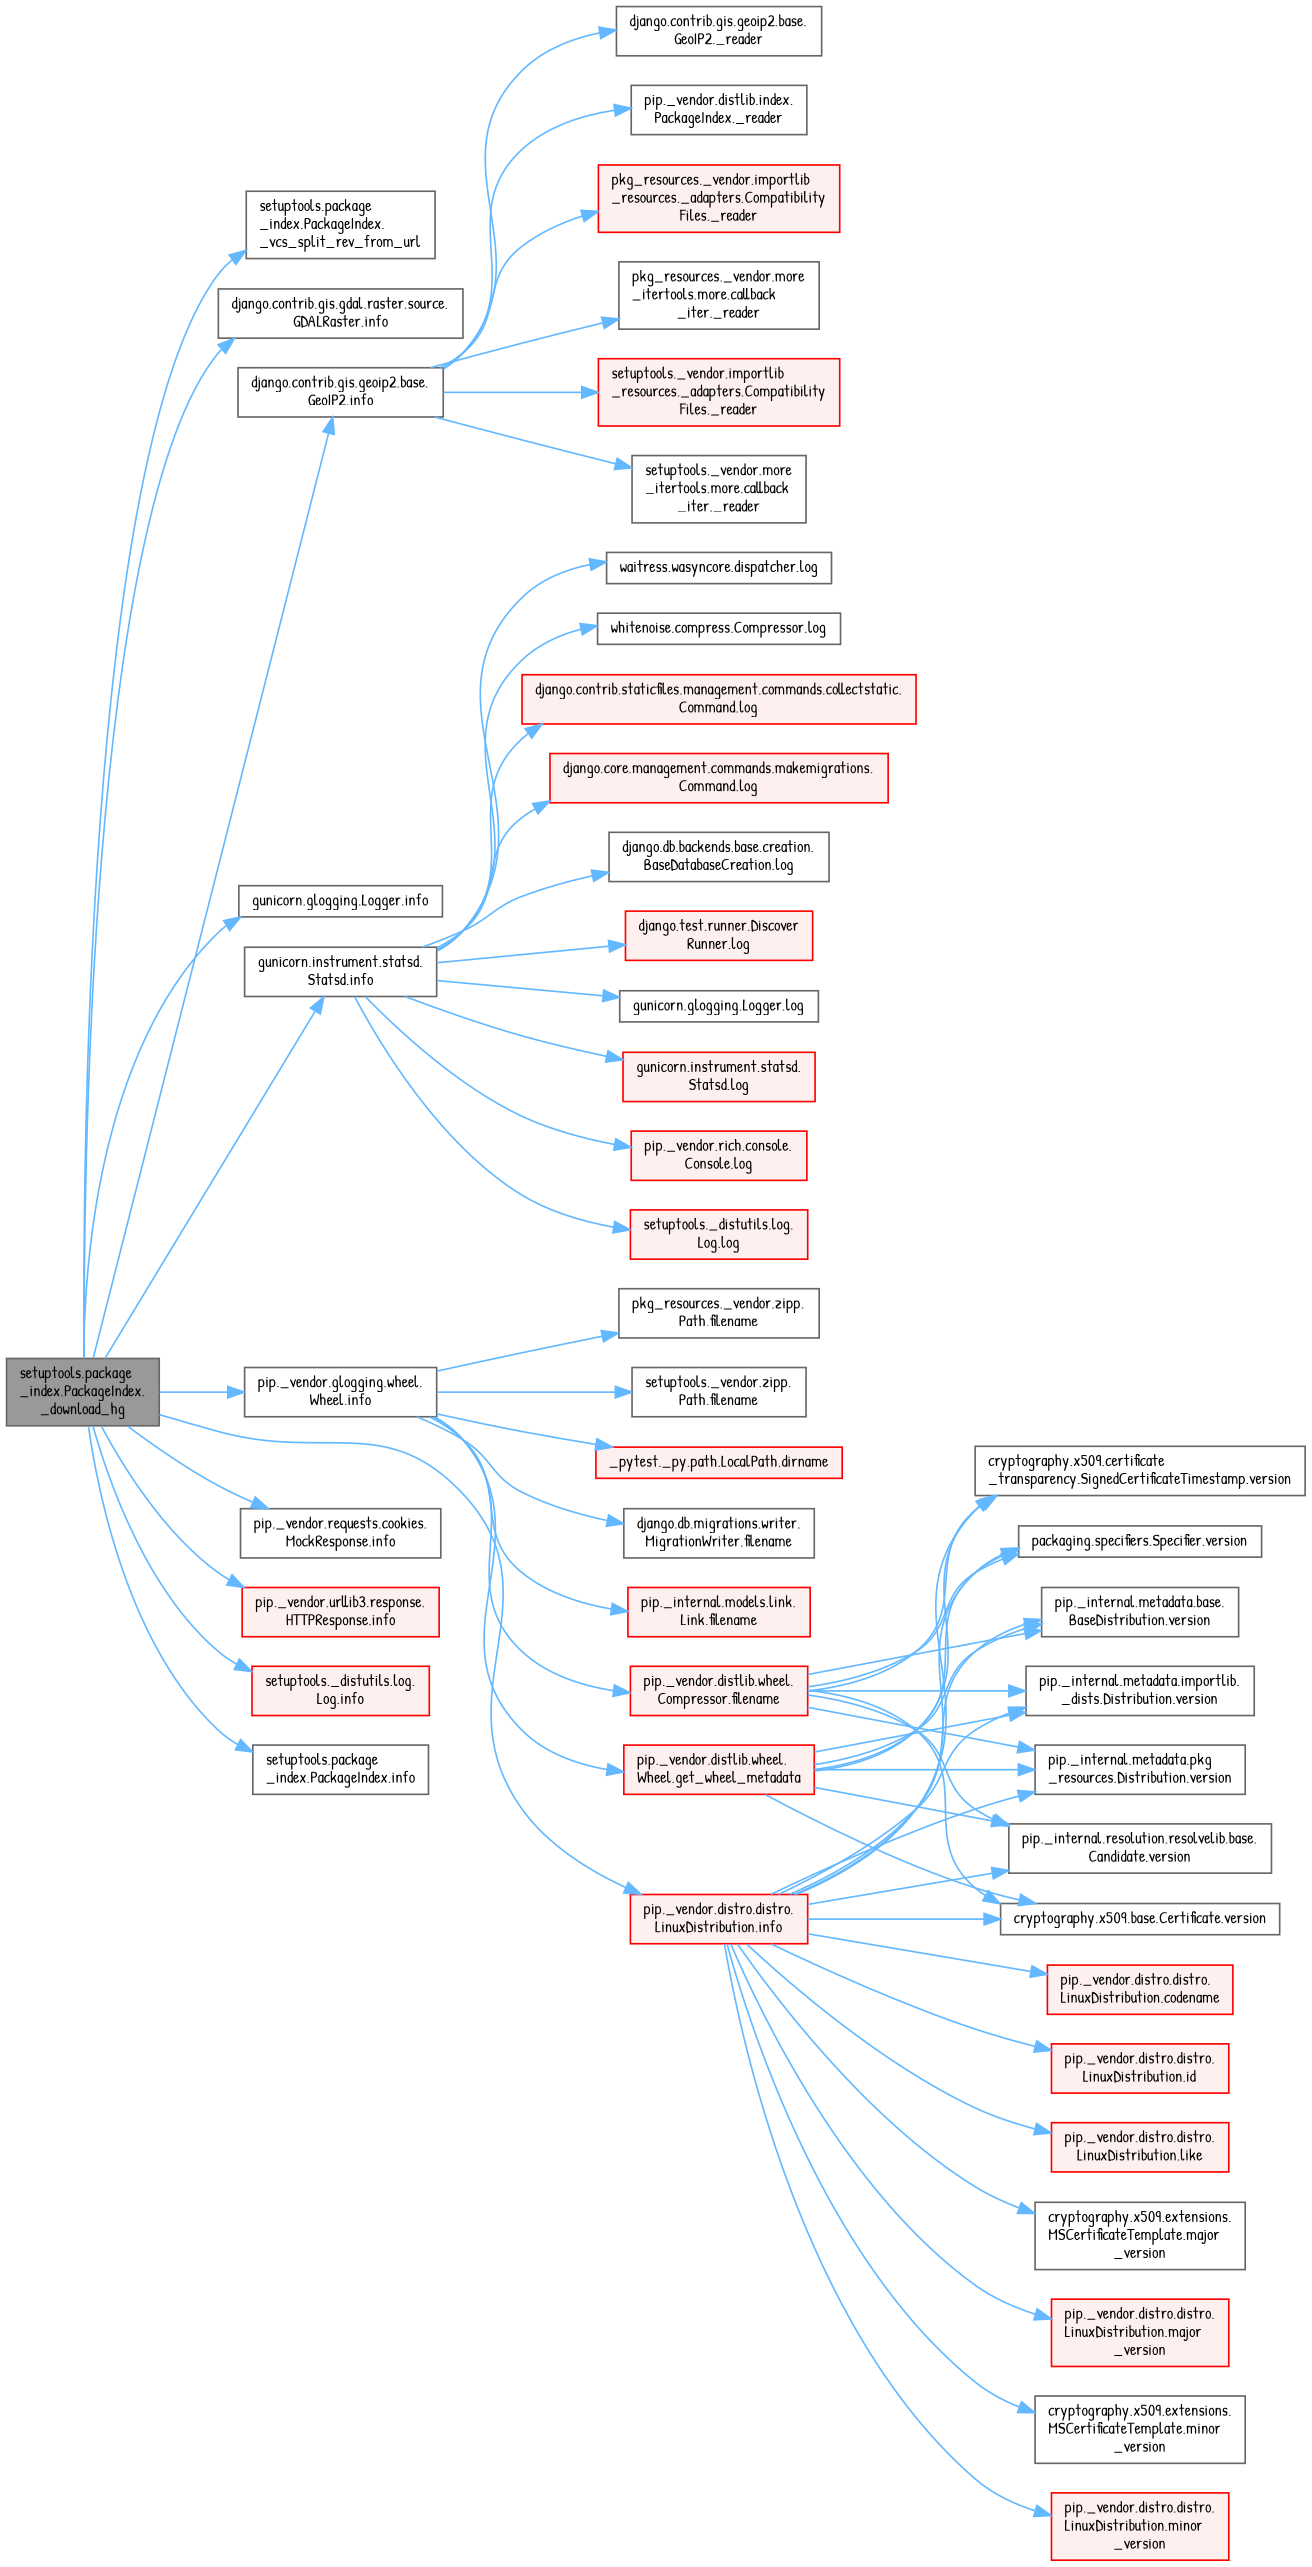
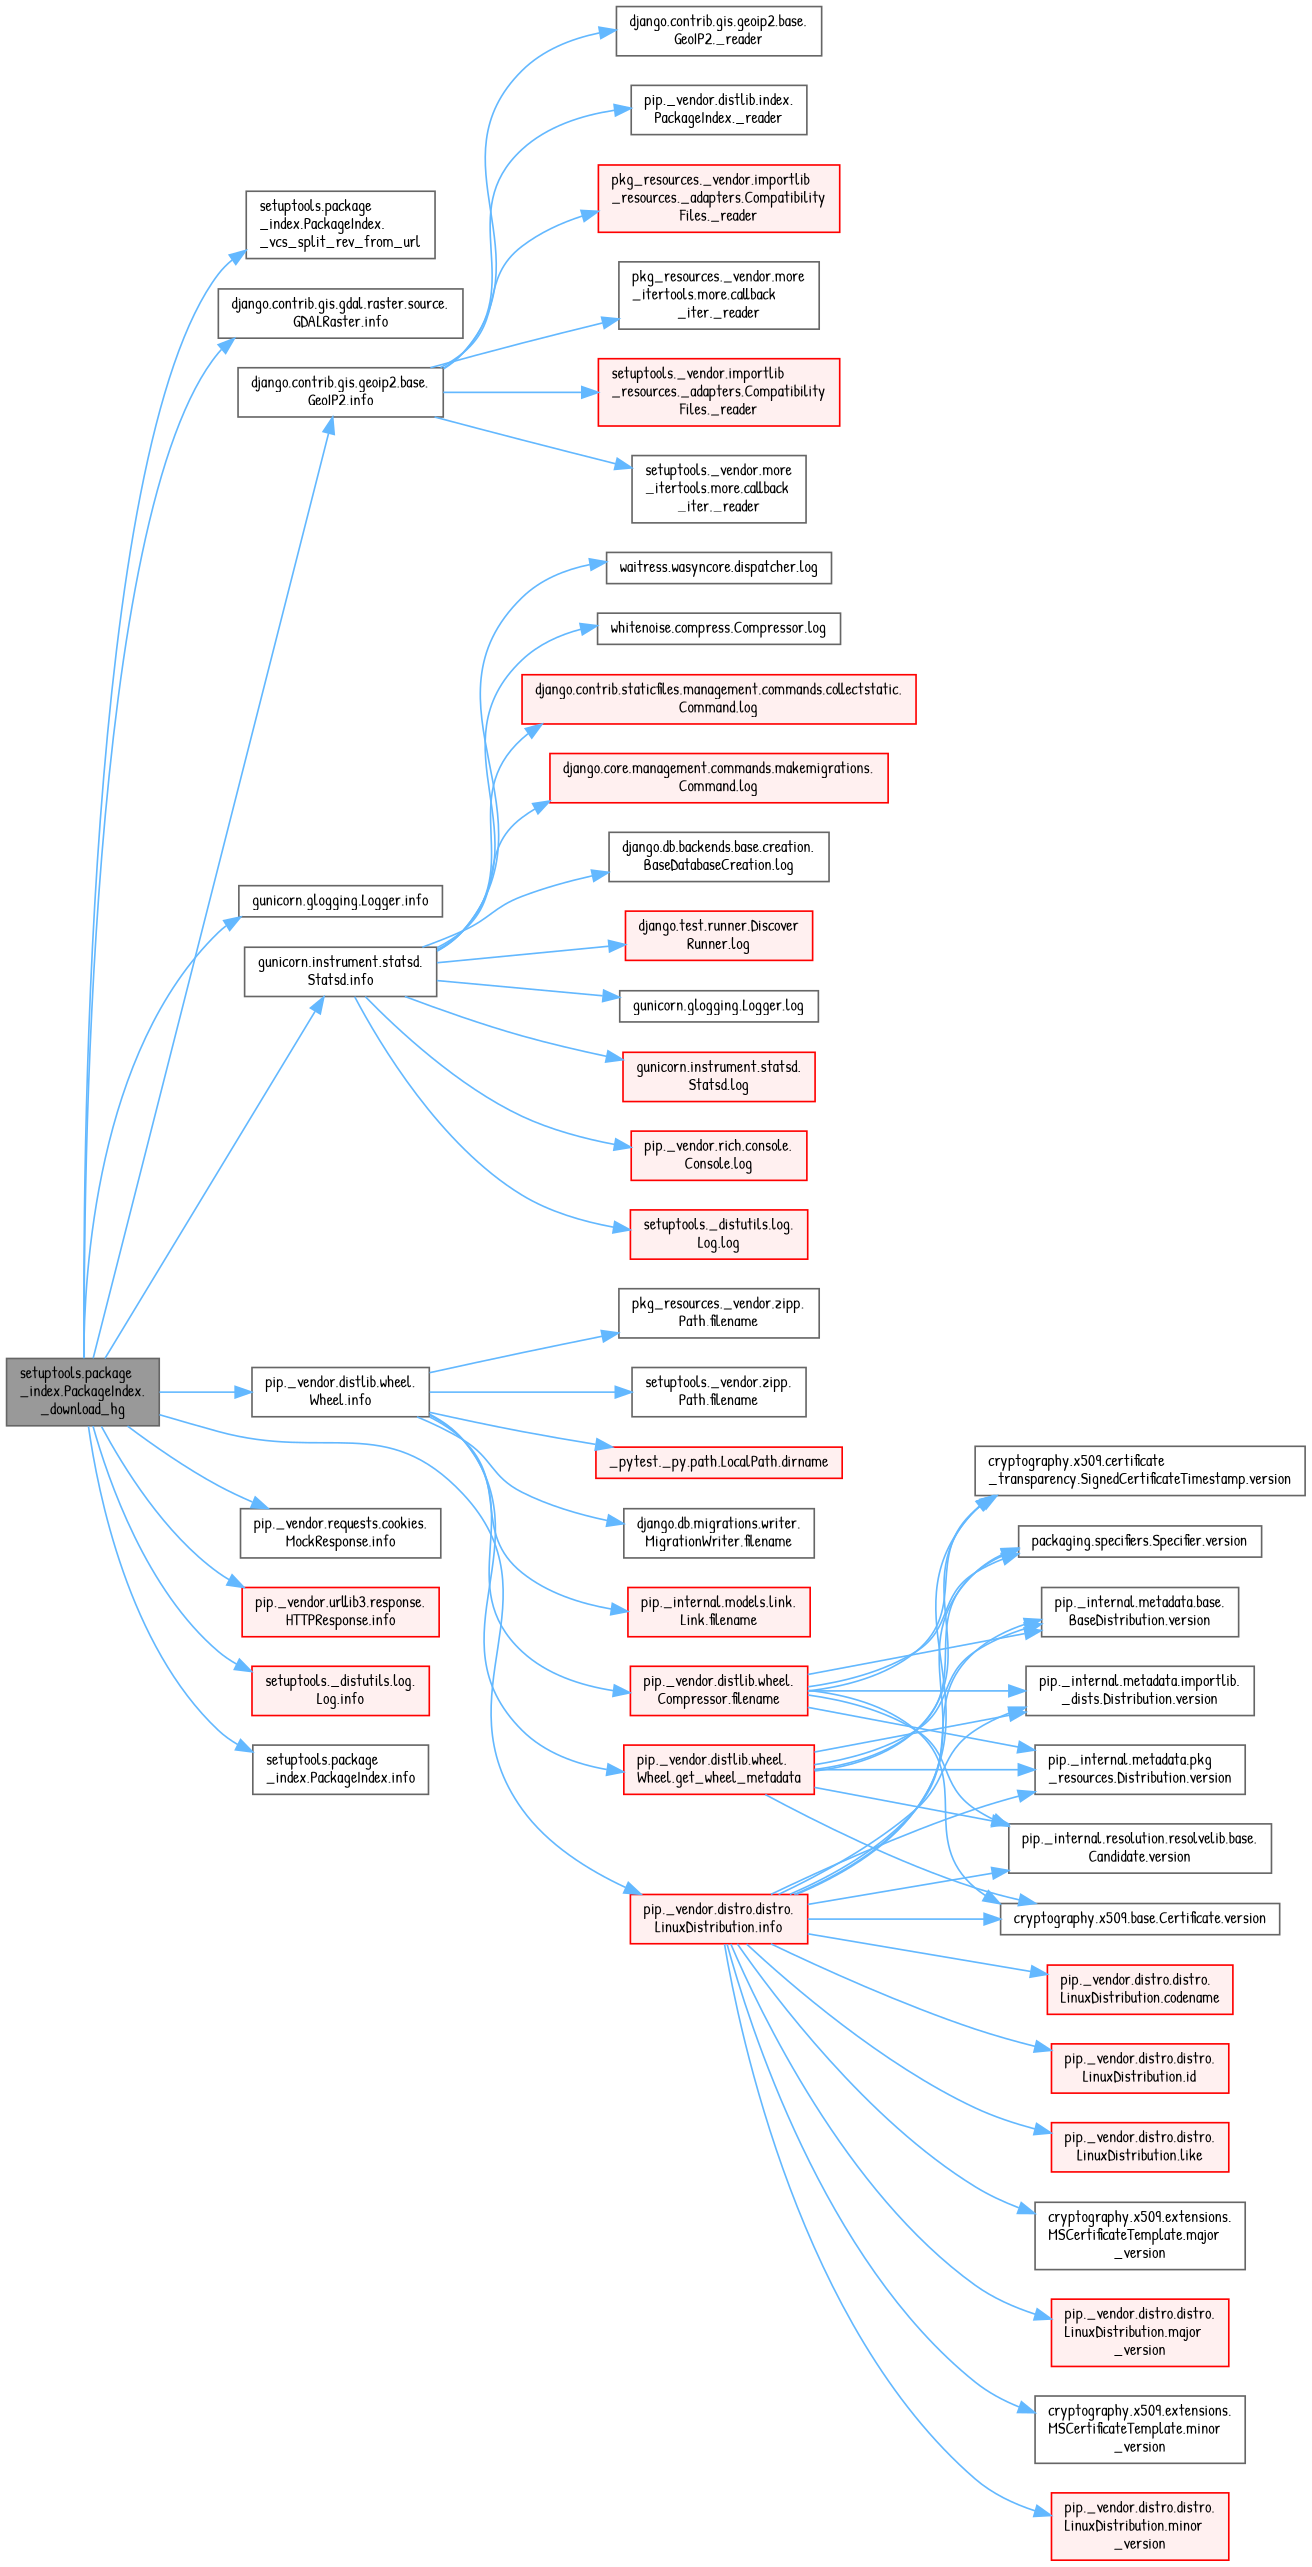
(341, 1392) -> (341, 1392)
